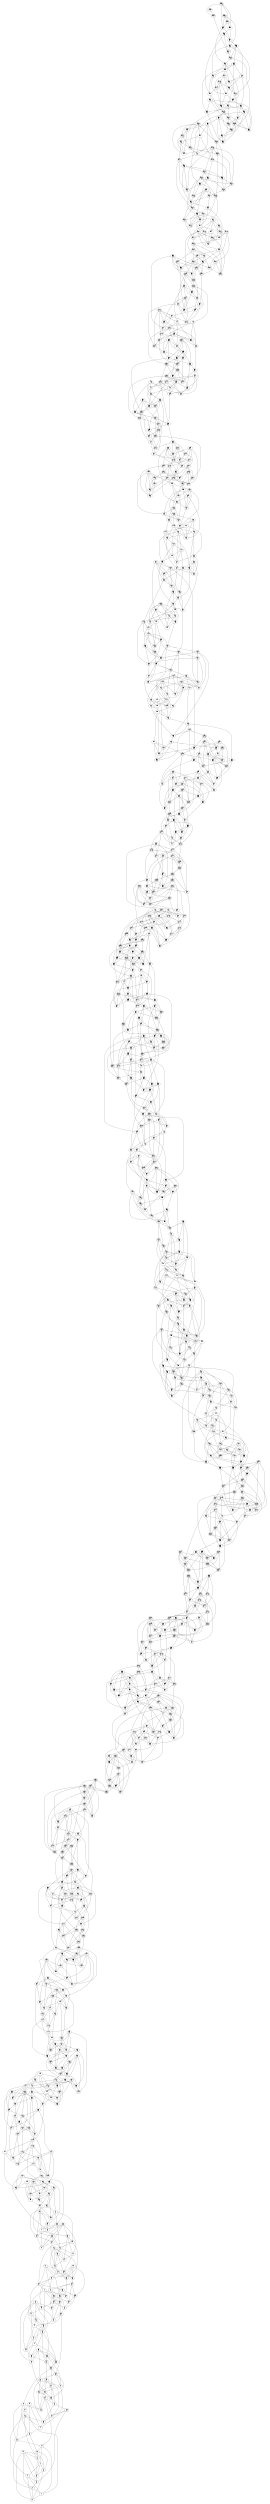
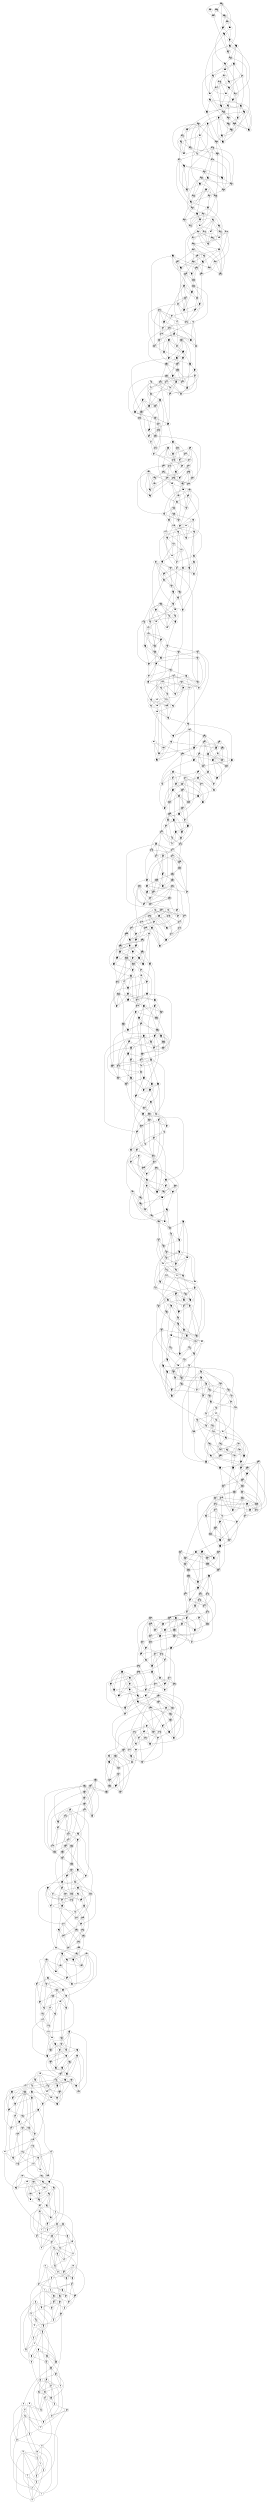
none -> (217, 10)
(186, 1342) -> none
